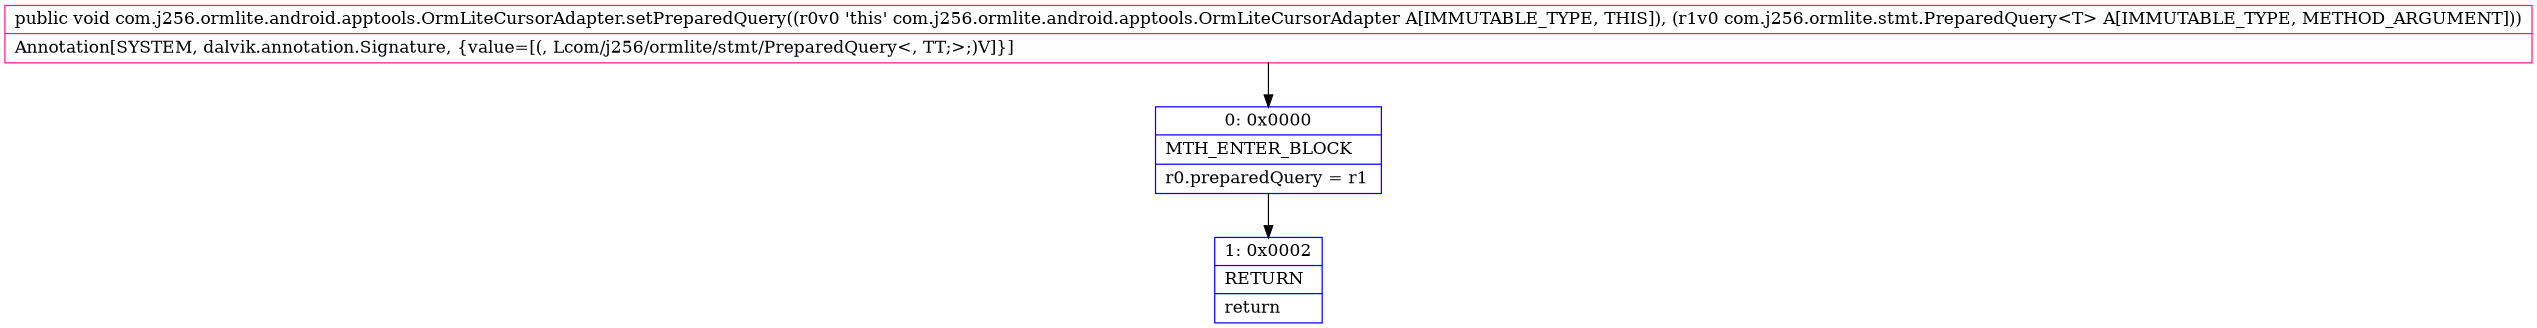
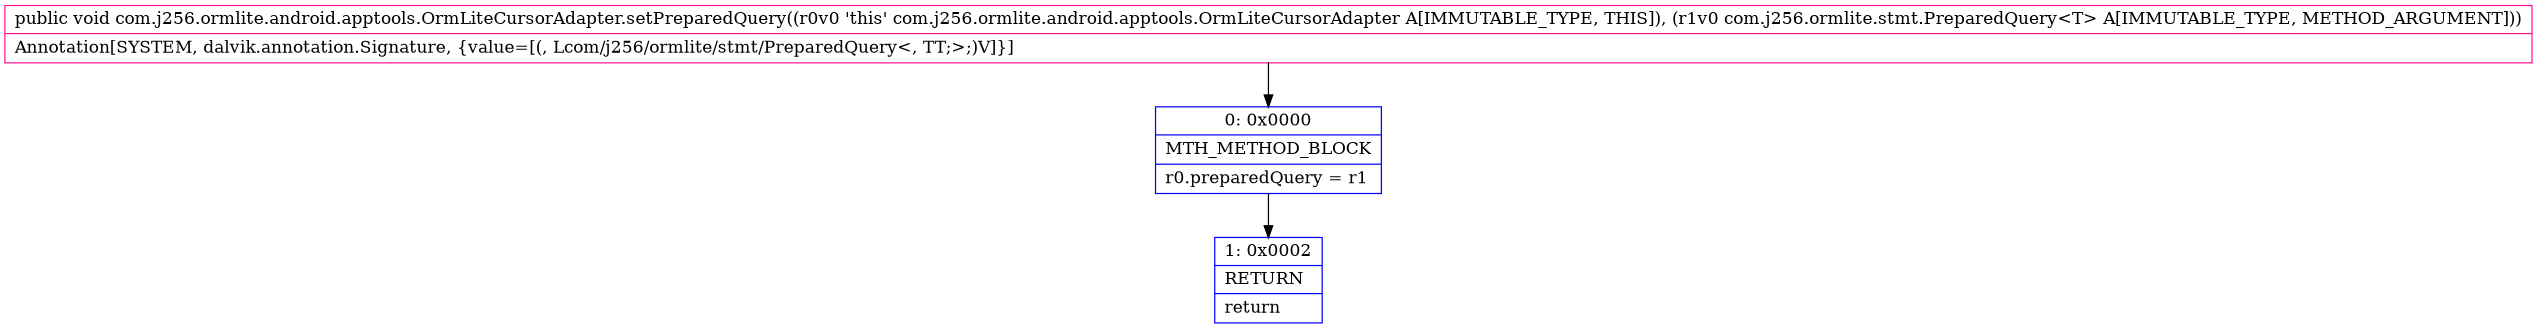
(1259, 149) -> (1268, 149)
